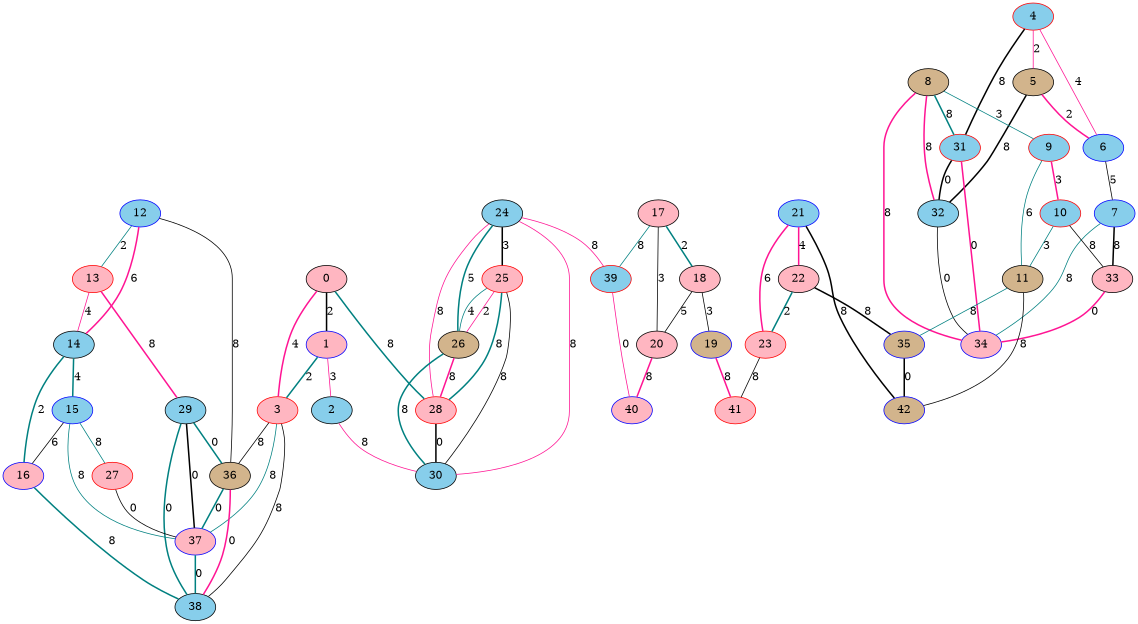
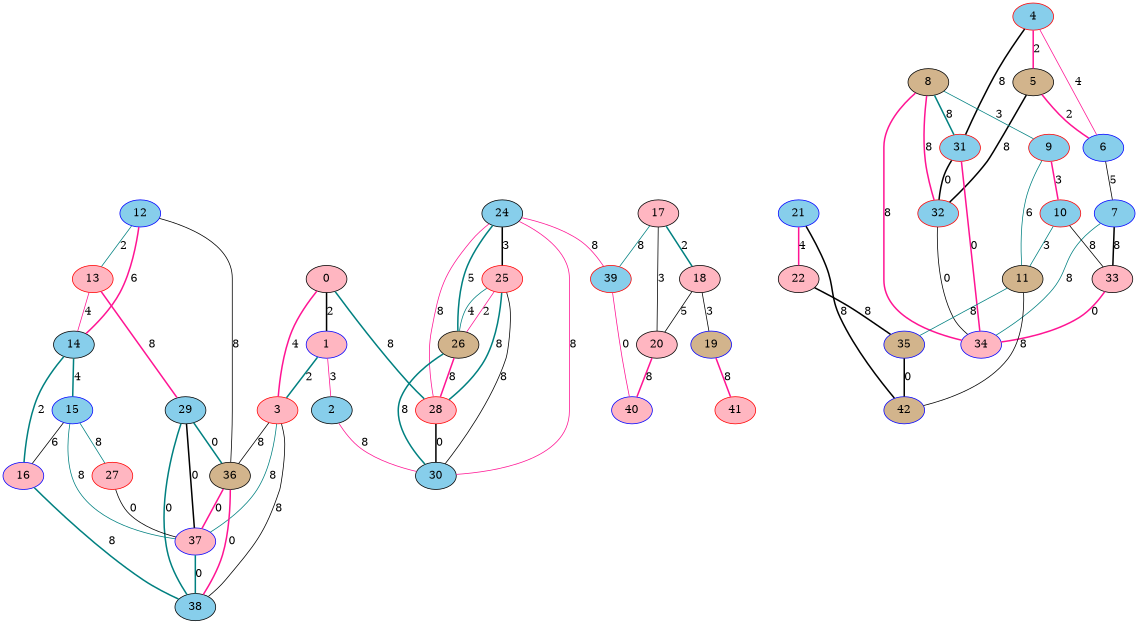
(1033, 49) -> (1033, 49)
(938, 213) -> (938, 213)
(765, 345) -> none
(213, 509) -> (213, 509)
